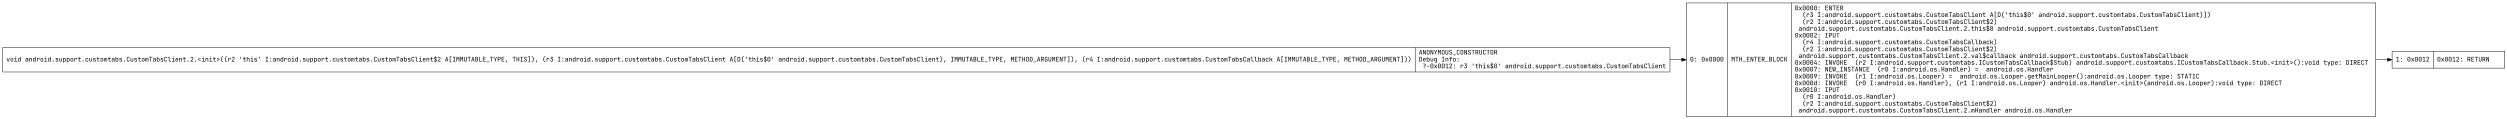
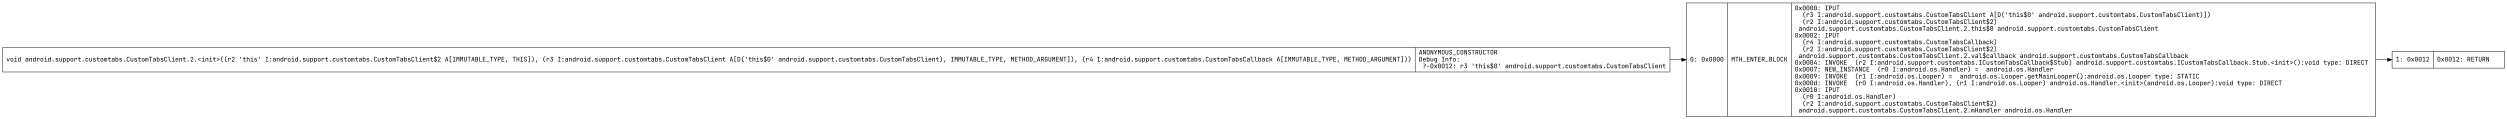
(1823, 8) -> (1821, 8)
